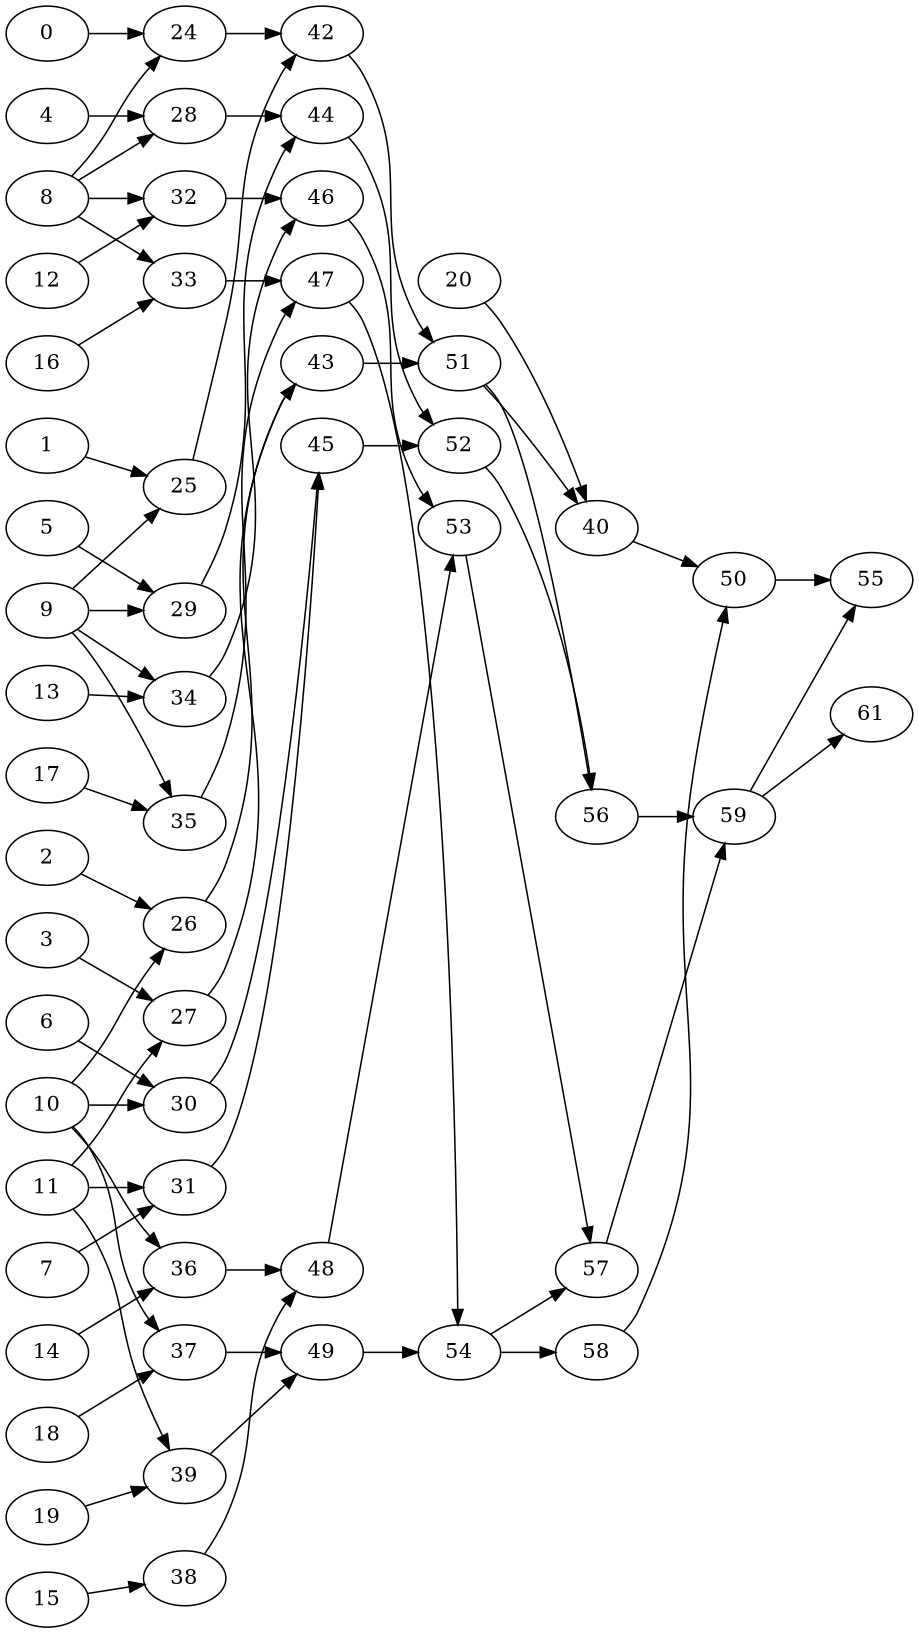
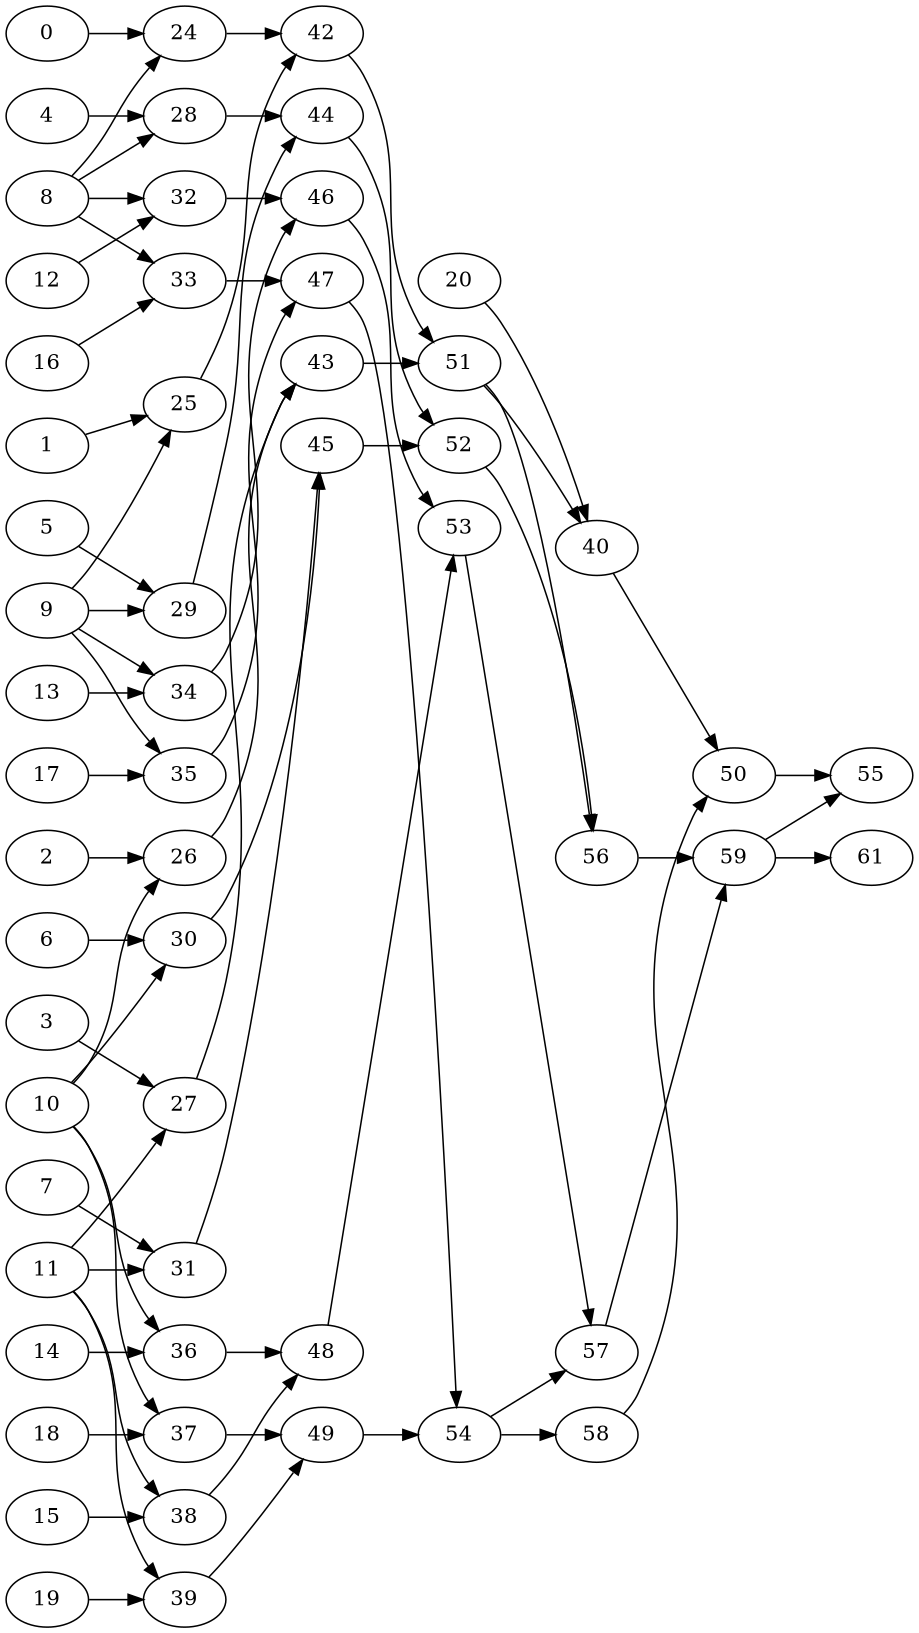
none -> (115, 1386)
